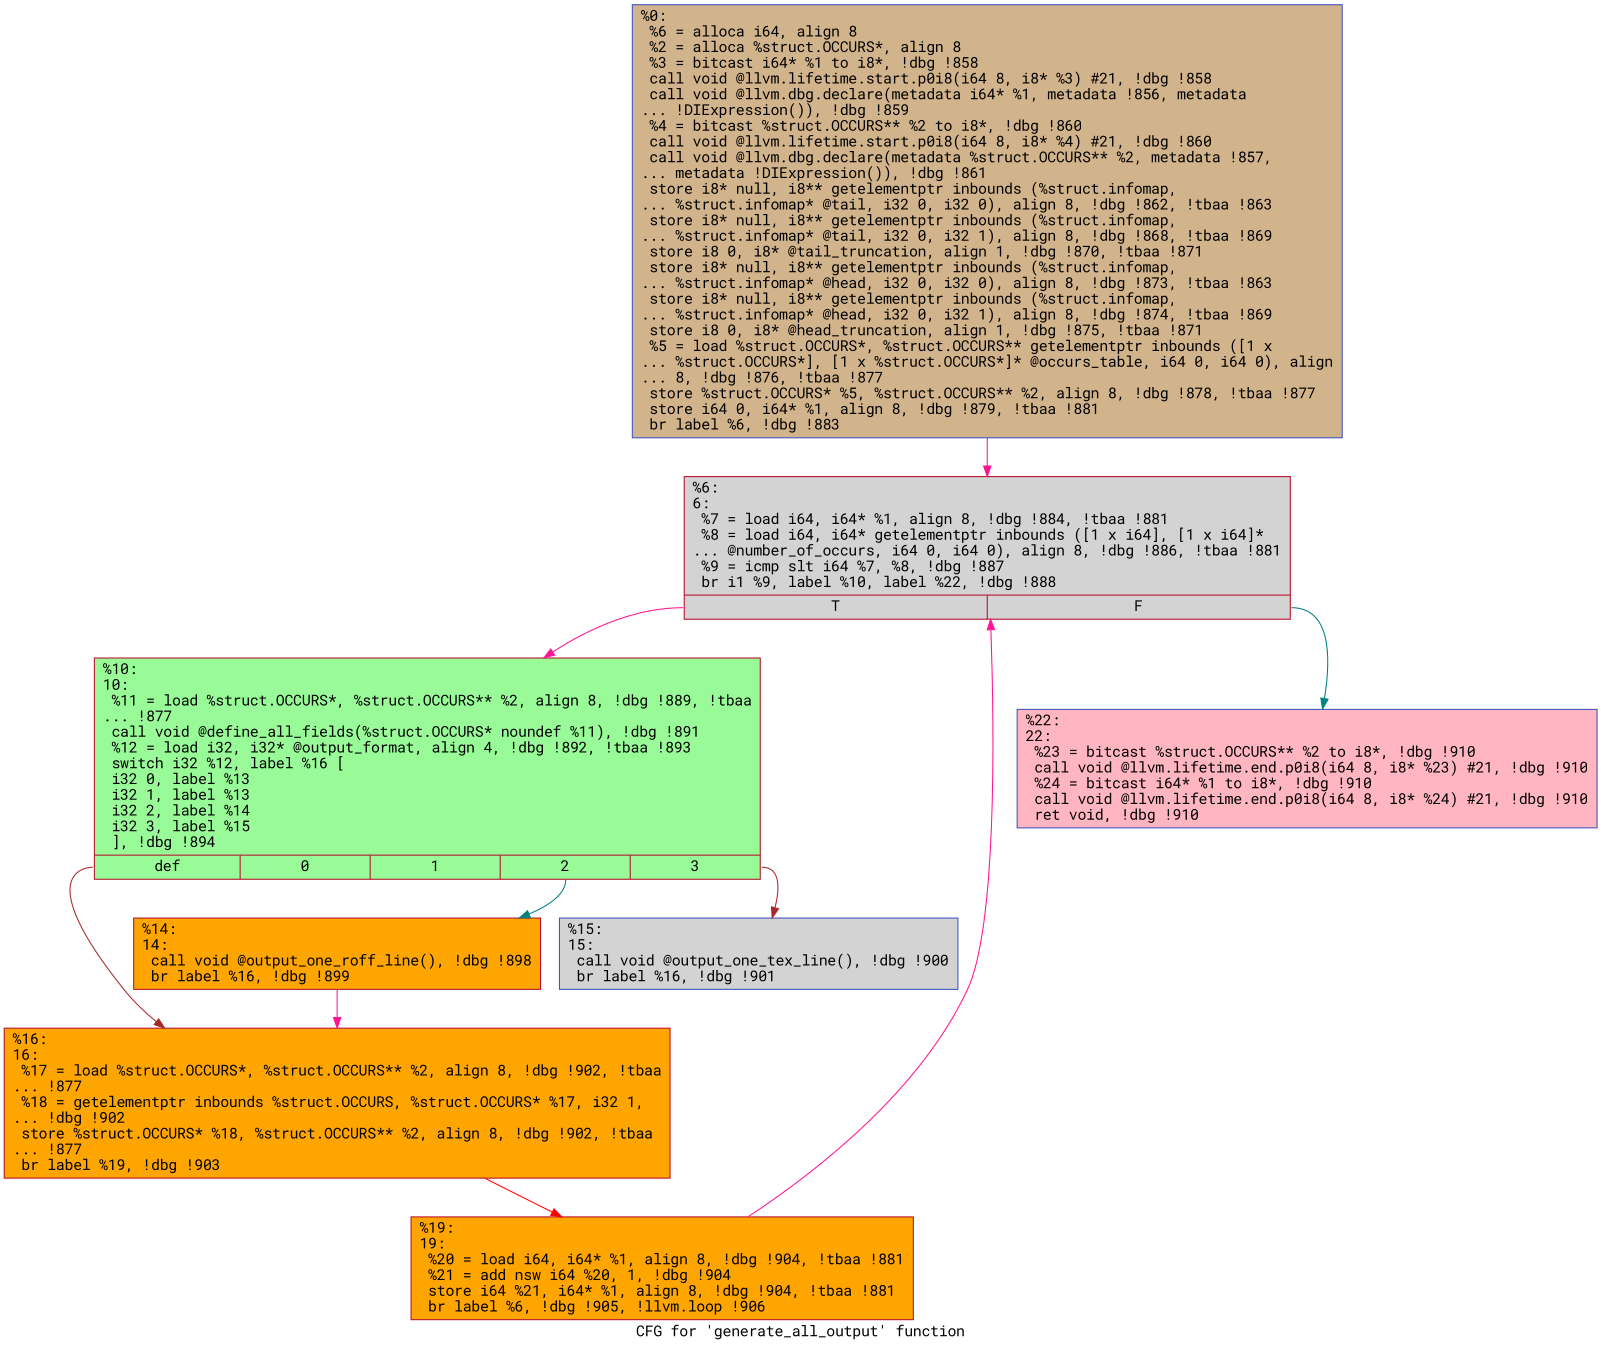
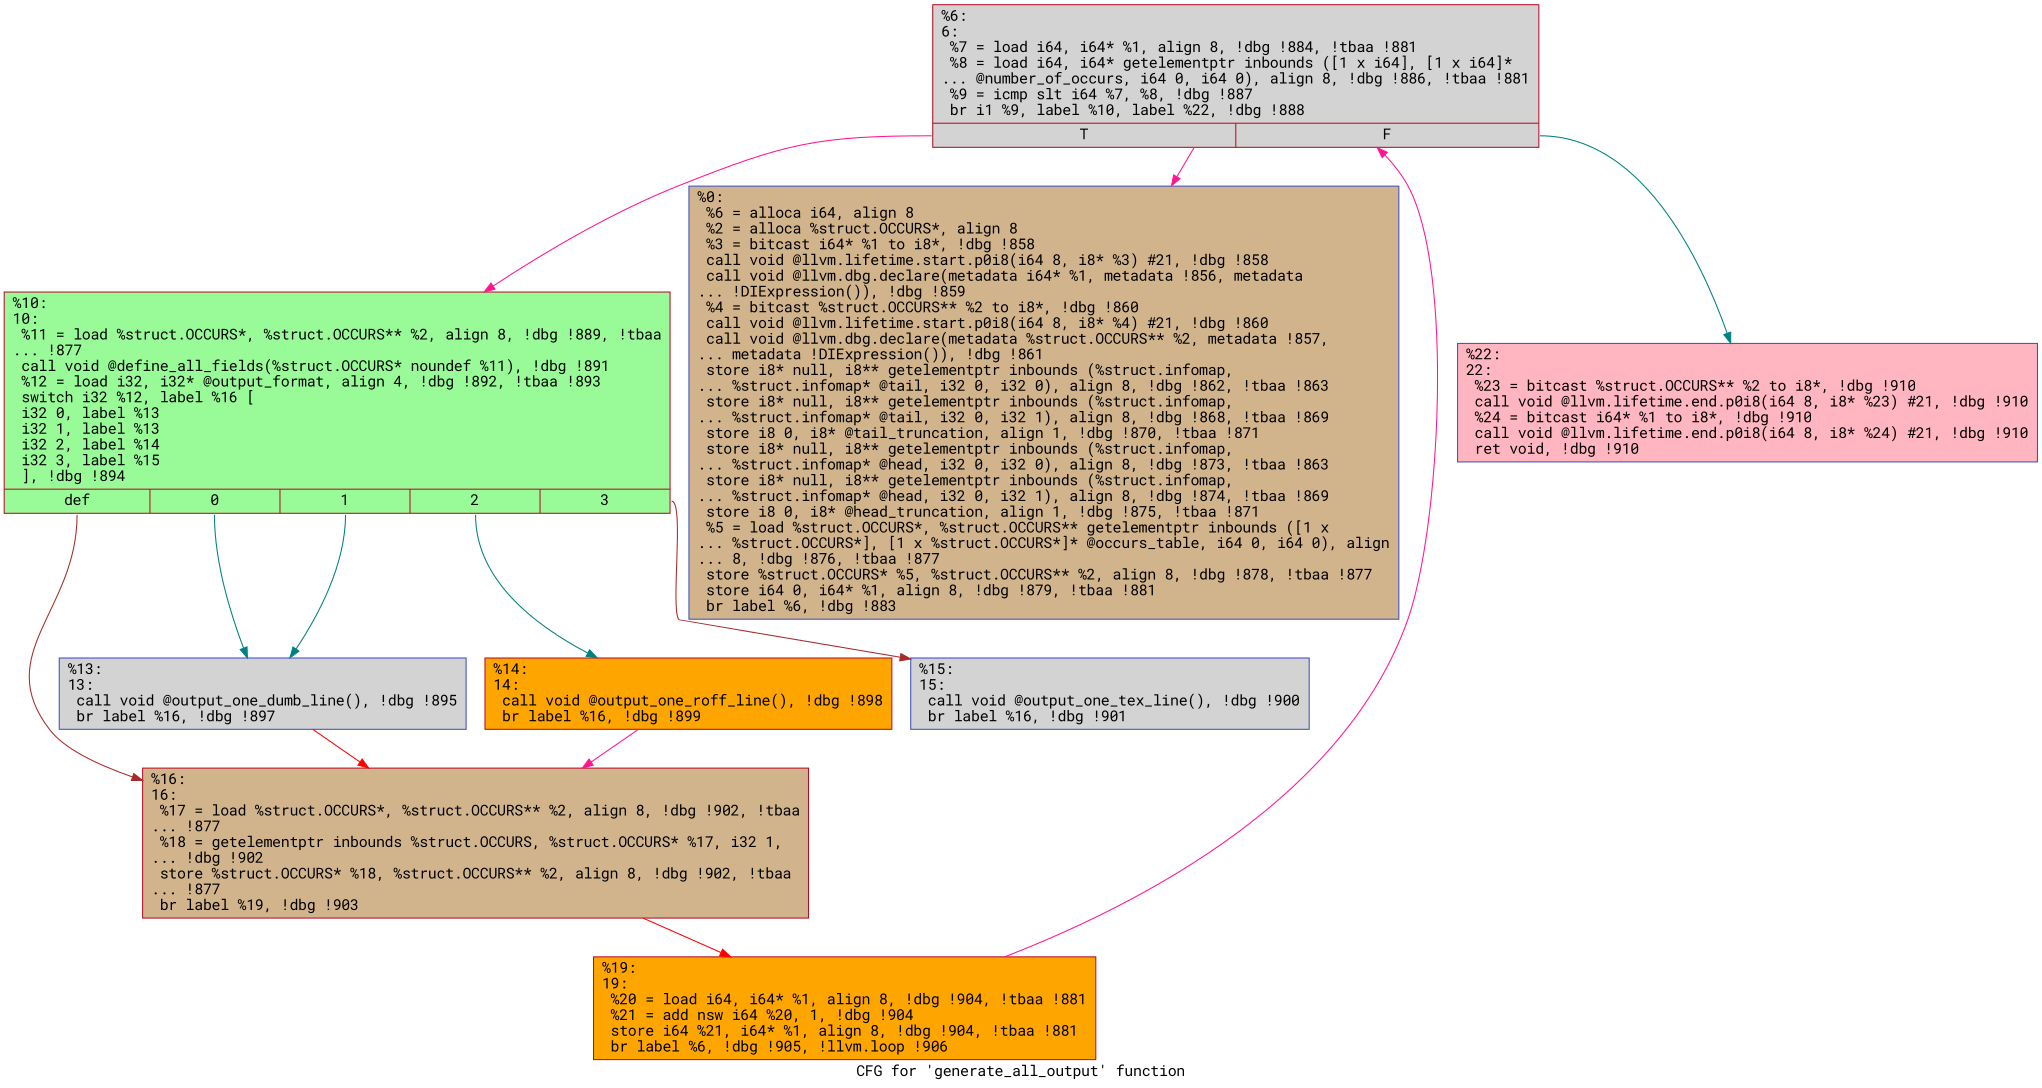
(987, 452) -> (1186, 162)
none -> (263, 694)
(337, 1103) -> (476, 843)
